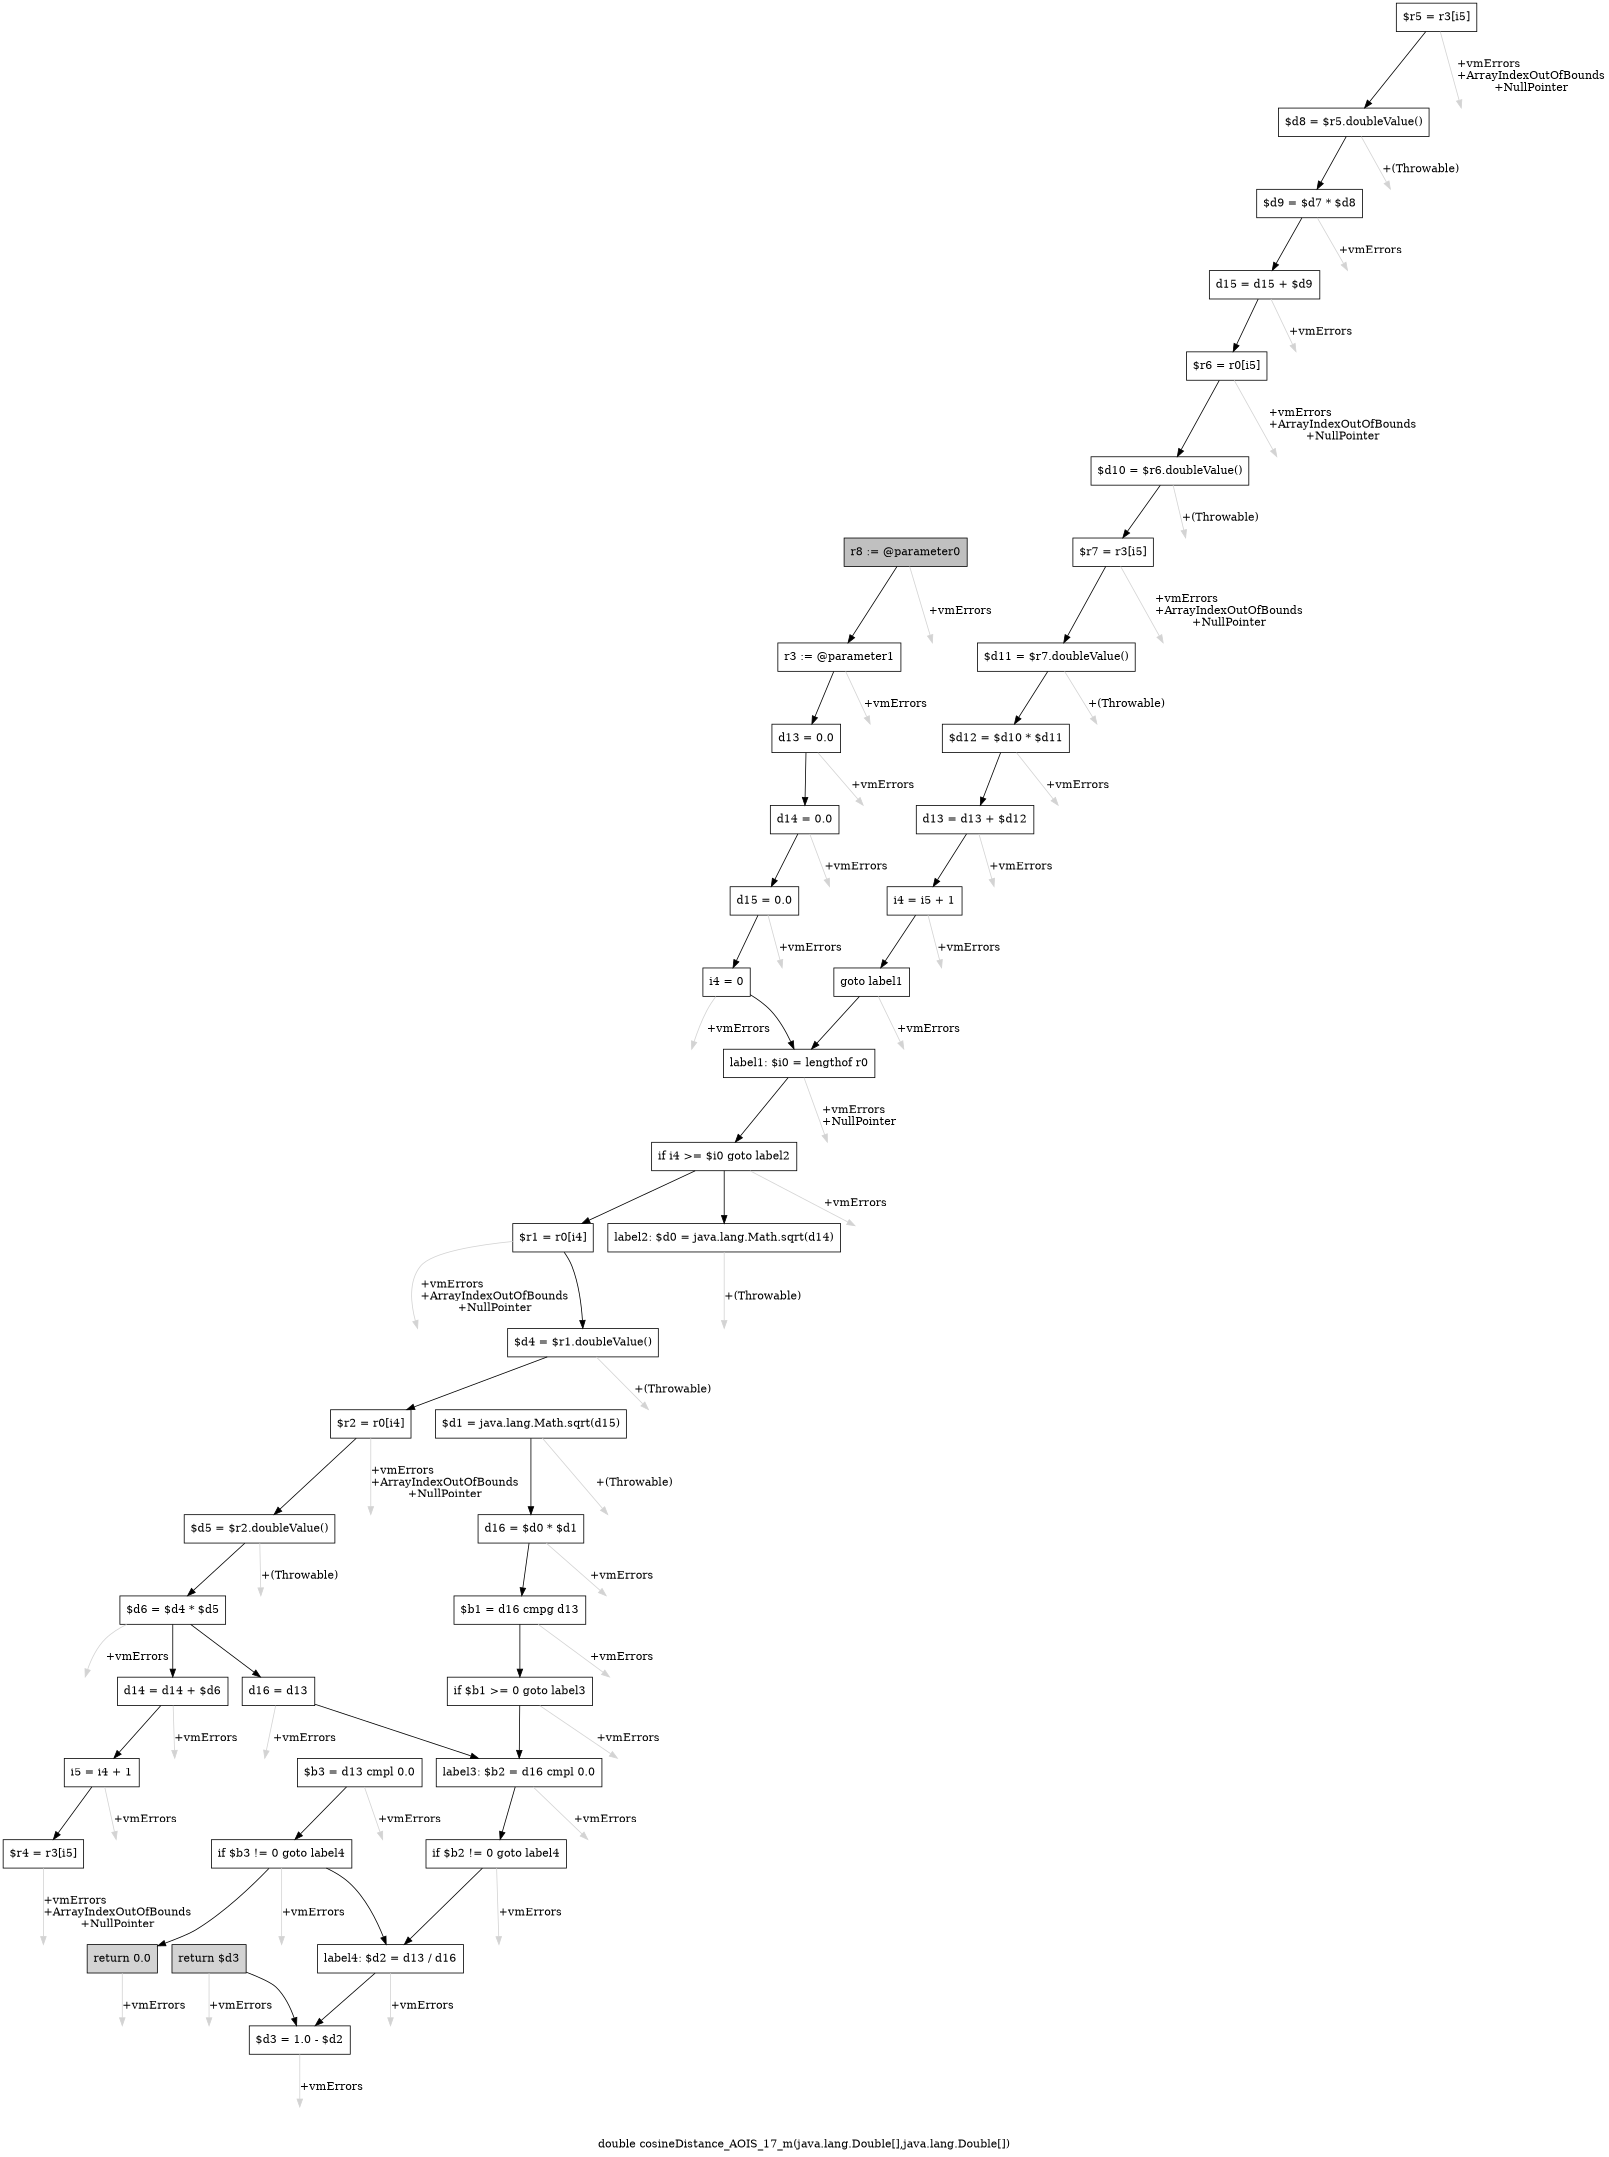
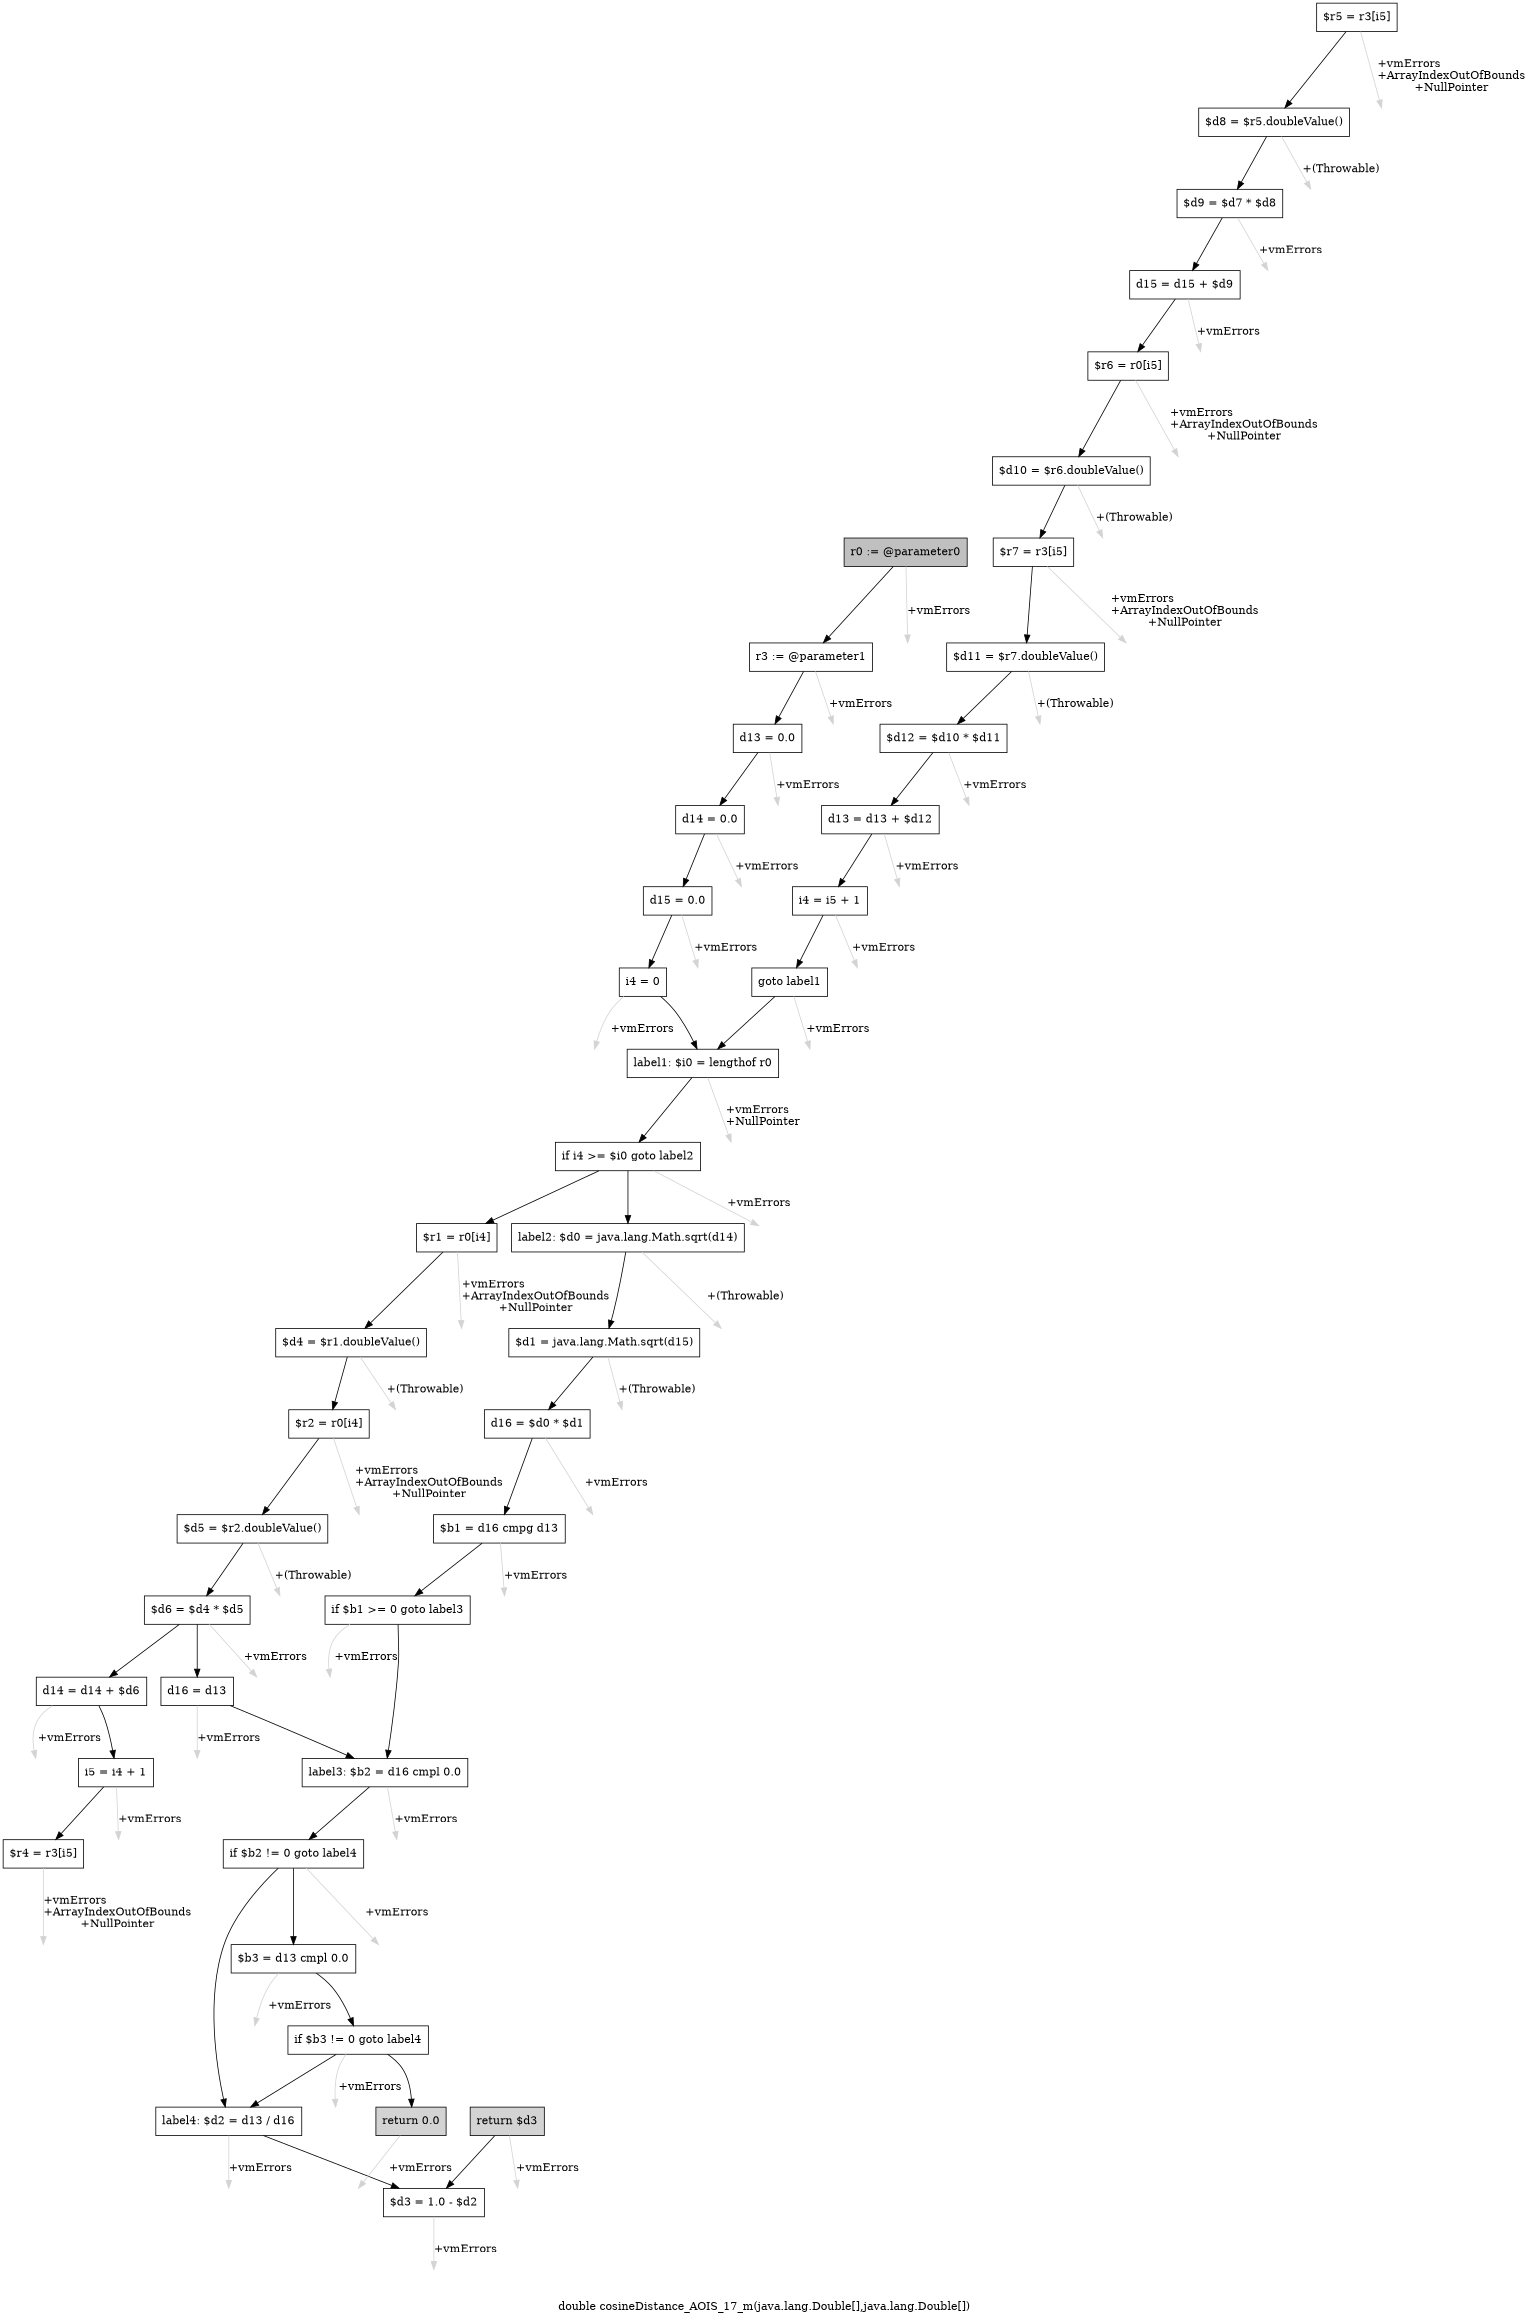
(906, 552) -> (906, 552)
none -> (619, 1287)
none -> (293, 1902)
